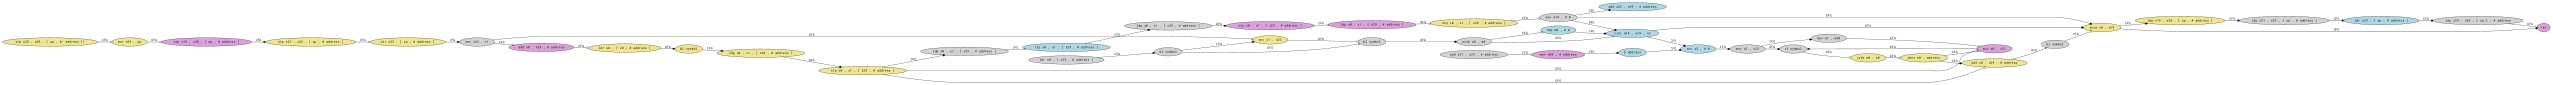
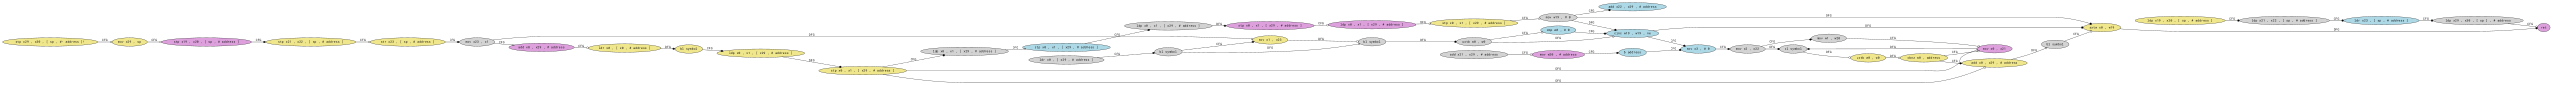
(2132, 25) -> none
